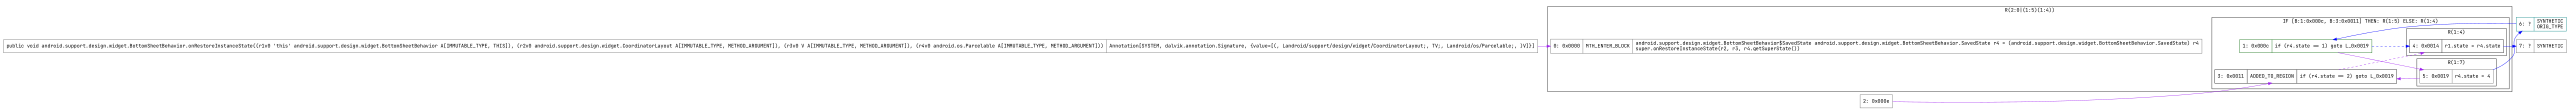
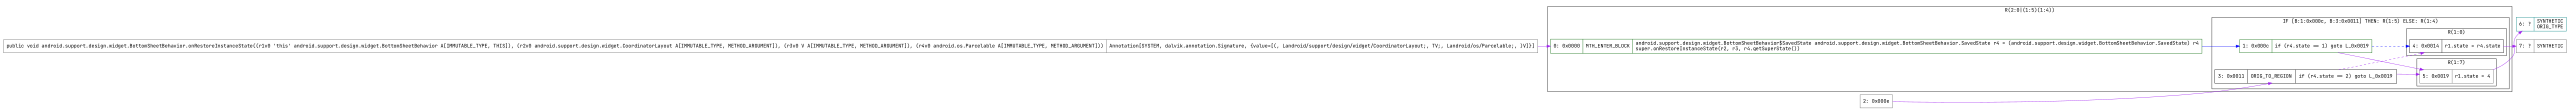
(2426, 25) -> (2219, 46)
(2457, 33) -> (2457, 33)
(1876, 46) -> (1876, 46)
(2508, 46) -> (2508, 46)
(2514, 52) -> (2514, 52)
(2272, 76) -> (2271, 76)
(2473, 76) -> (2473, 76)
(2410, 79) -> (2406, 74)
